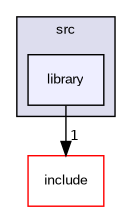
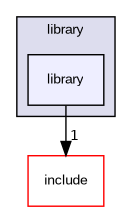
(66, 30) -> (66, 30)
